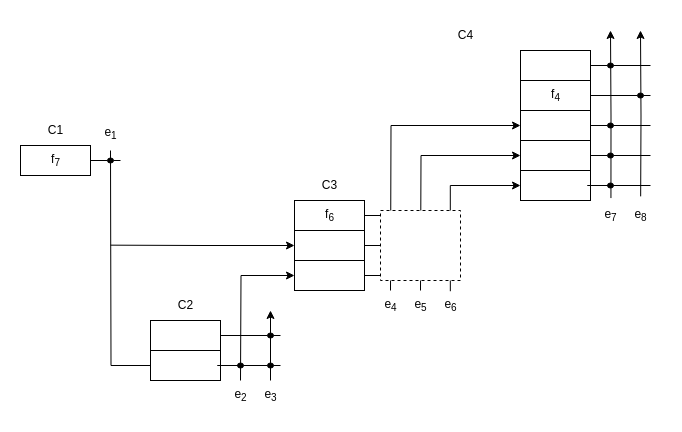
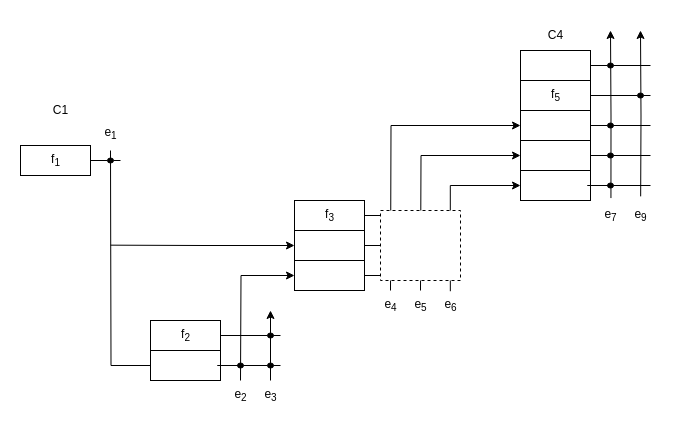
(466, 36) -> (556, 36)
(556, 96) -> (556, 96)
(56, 131) -> (61, 111)
(56, 161) -> (56, 161)
(330, 186) -> none
(330, 216) -> (330, 216)
(641, 216) -> (641, 216)
(186, 306) -> none
none -> (186, 336)
